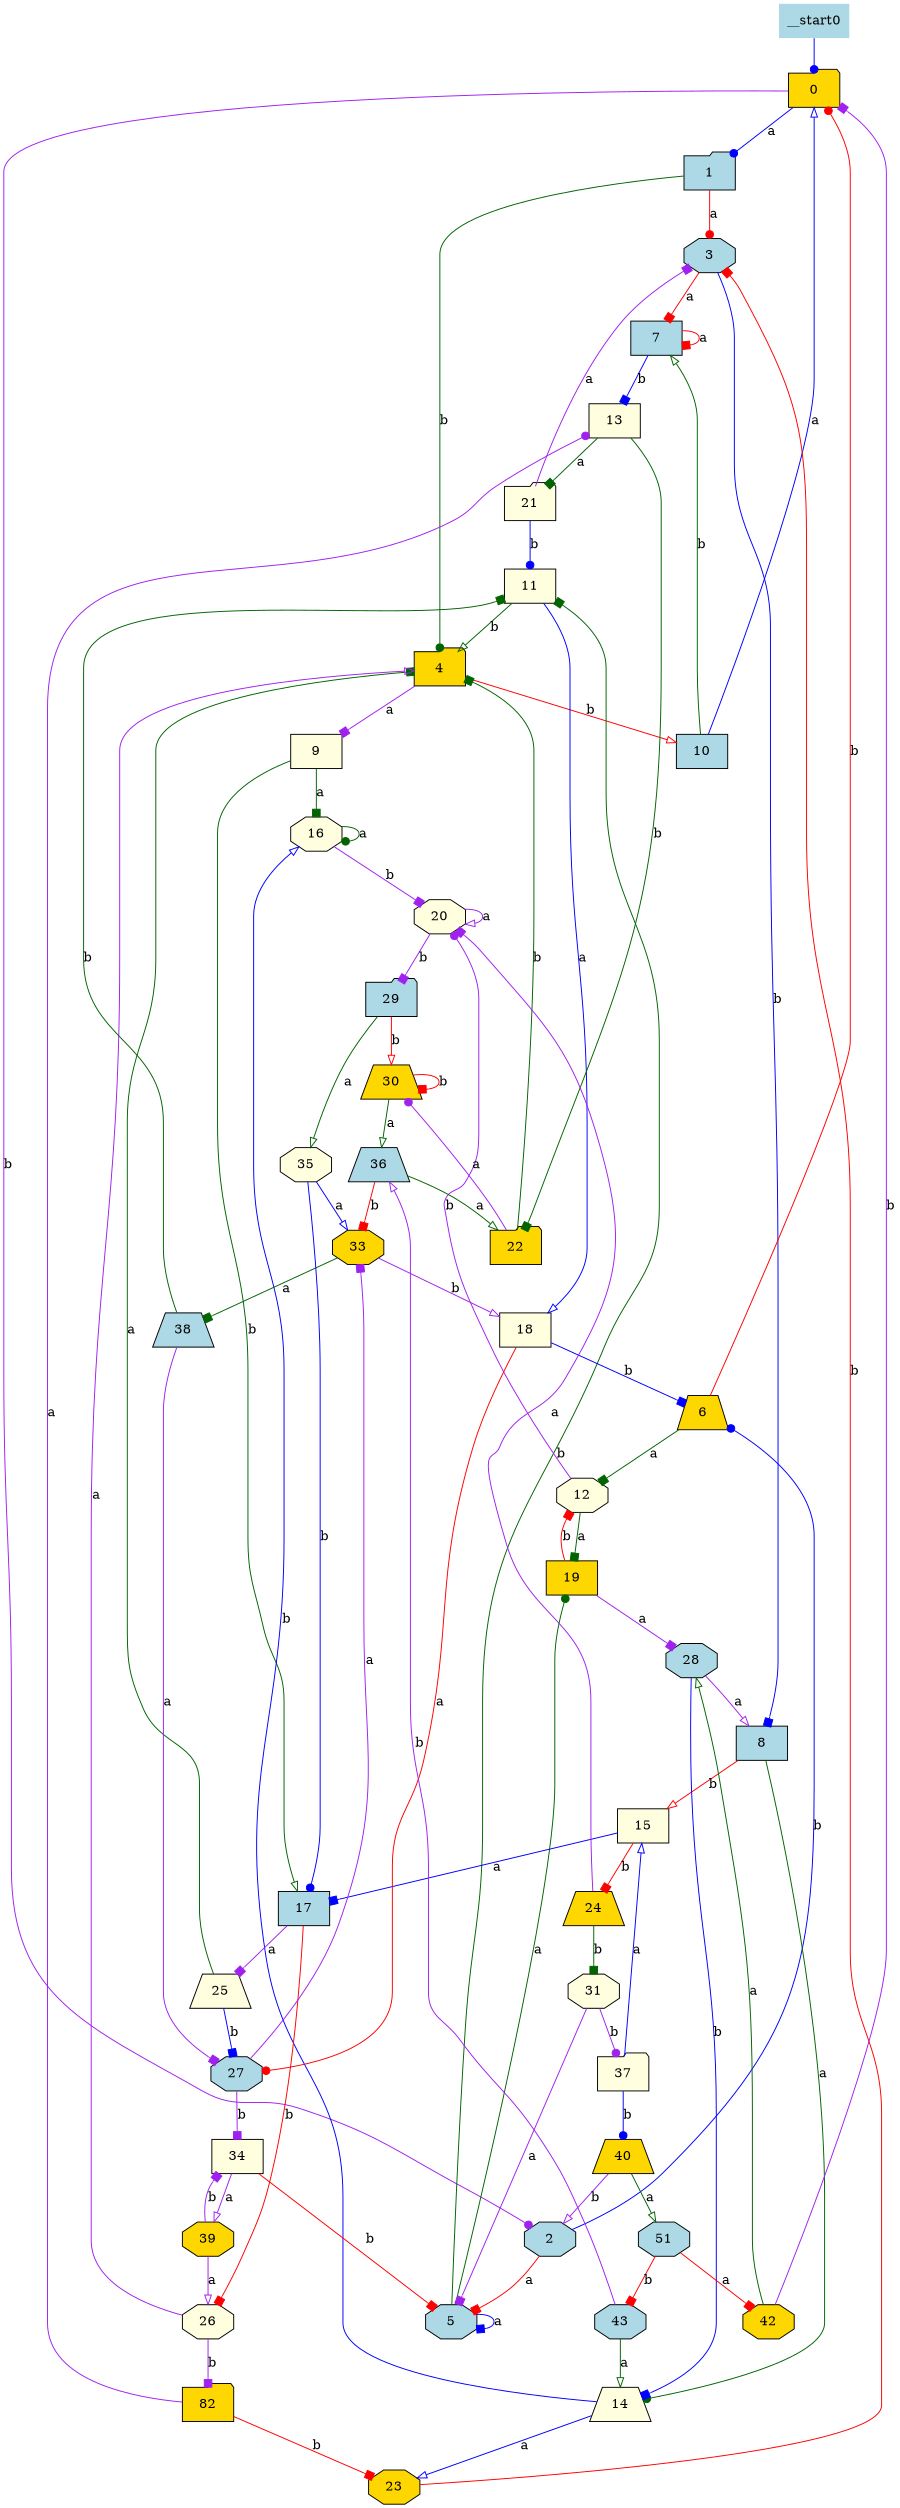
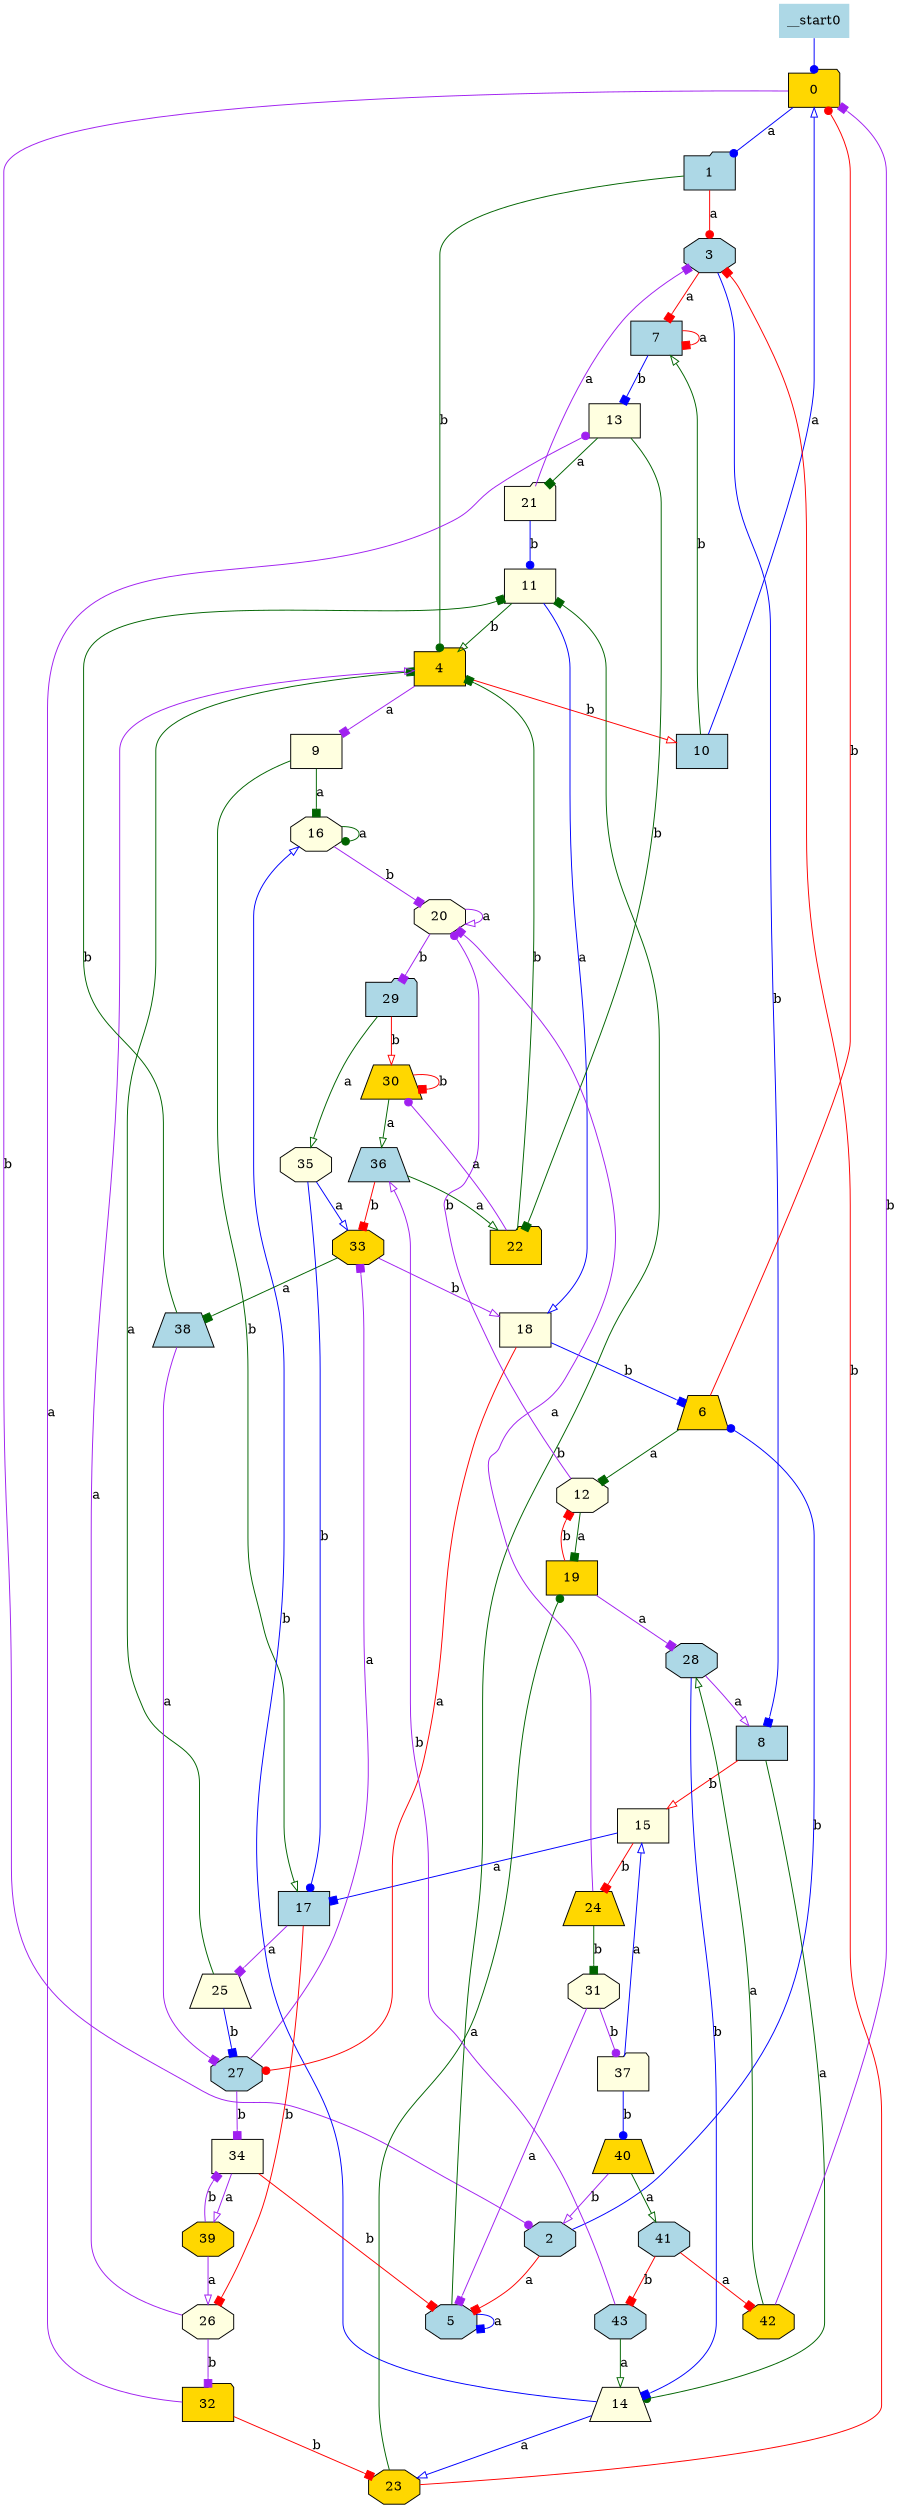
(532, 1956) -> (450, 2062)
(664, 2239) -> (664, 2239)
(208, 2404) -> (208, 2404)
